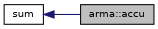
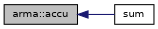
(67, 14) -> (101, 14)
